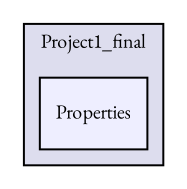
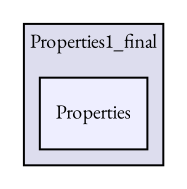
(94, 43) -> (94, 43)
